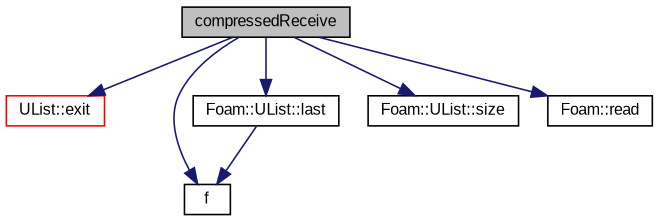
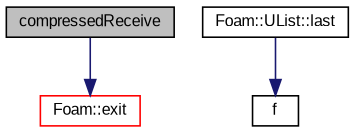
(266, 59) -> none
(180, 93) -> none
(55, 111) -> (90, 111)
(443, 111) -> none
(600, 111) -> none
